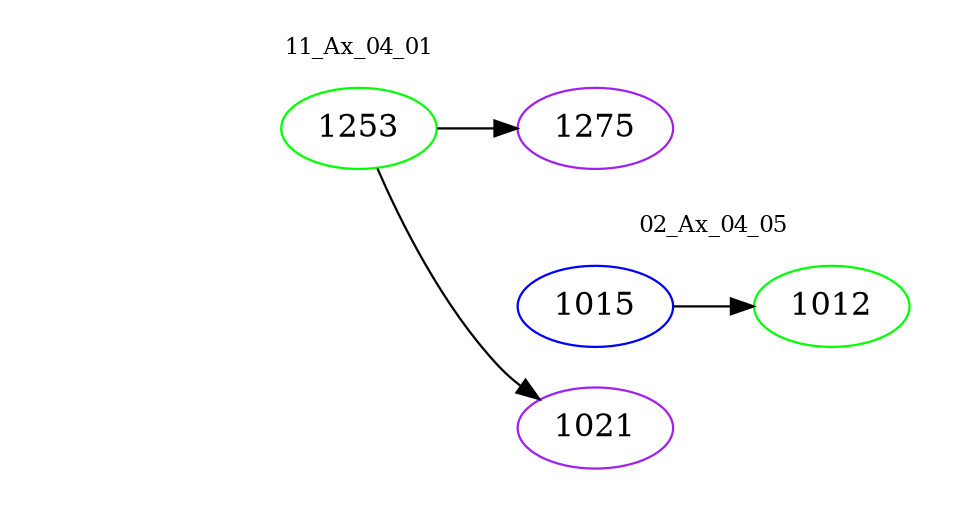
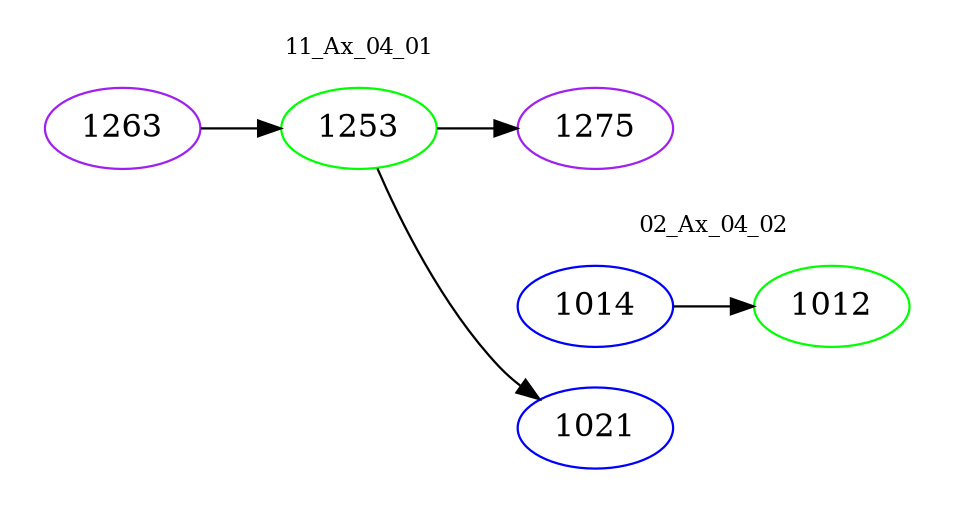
none -> (123, 128)
(714, 226) -> (714, 226)
(595, 306) -> (595, 306)
(595, 428) -> (595, 428)
